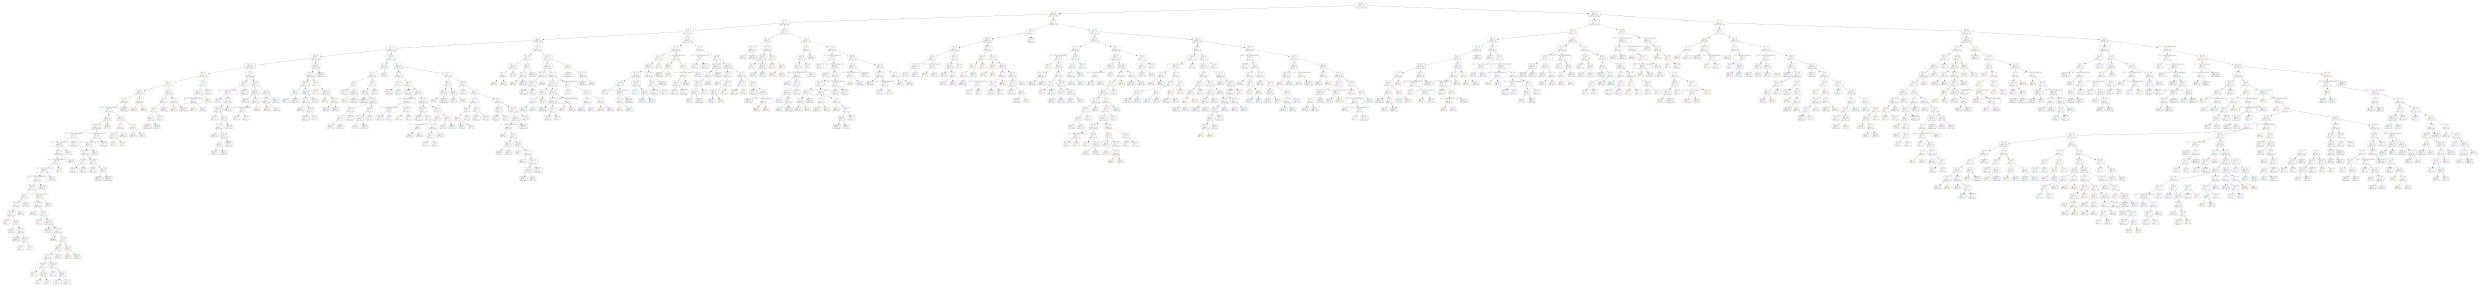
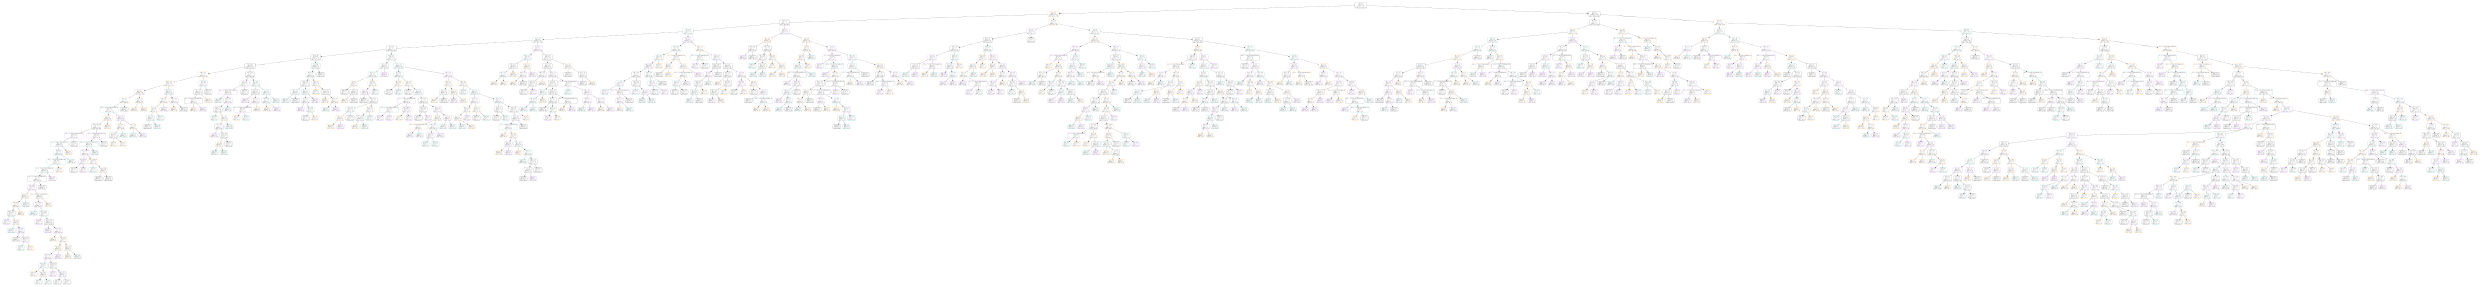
none -> (2316, 144)
